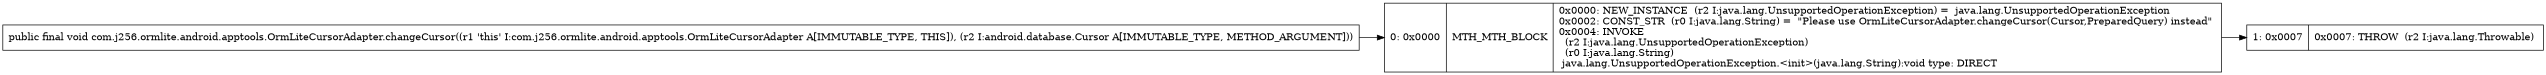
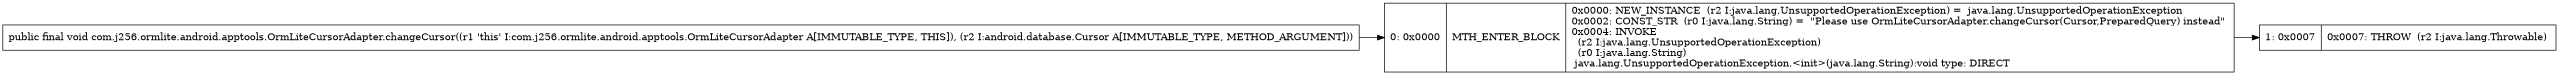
(1500, 37) -> (1506, 37)
